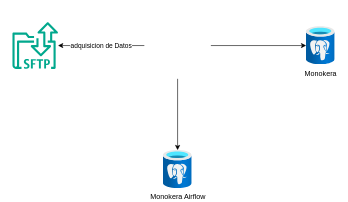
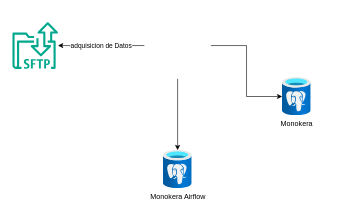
(321, 46) -> (297, 97)
